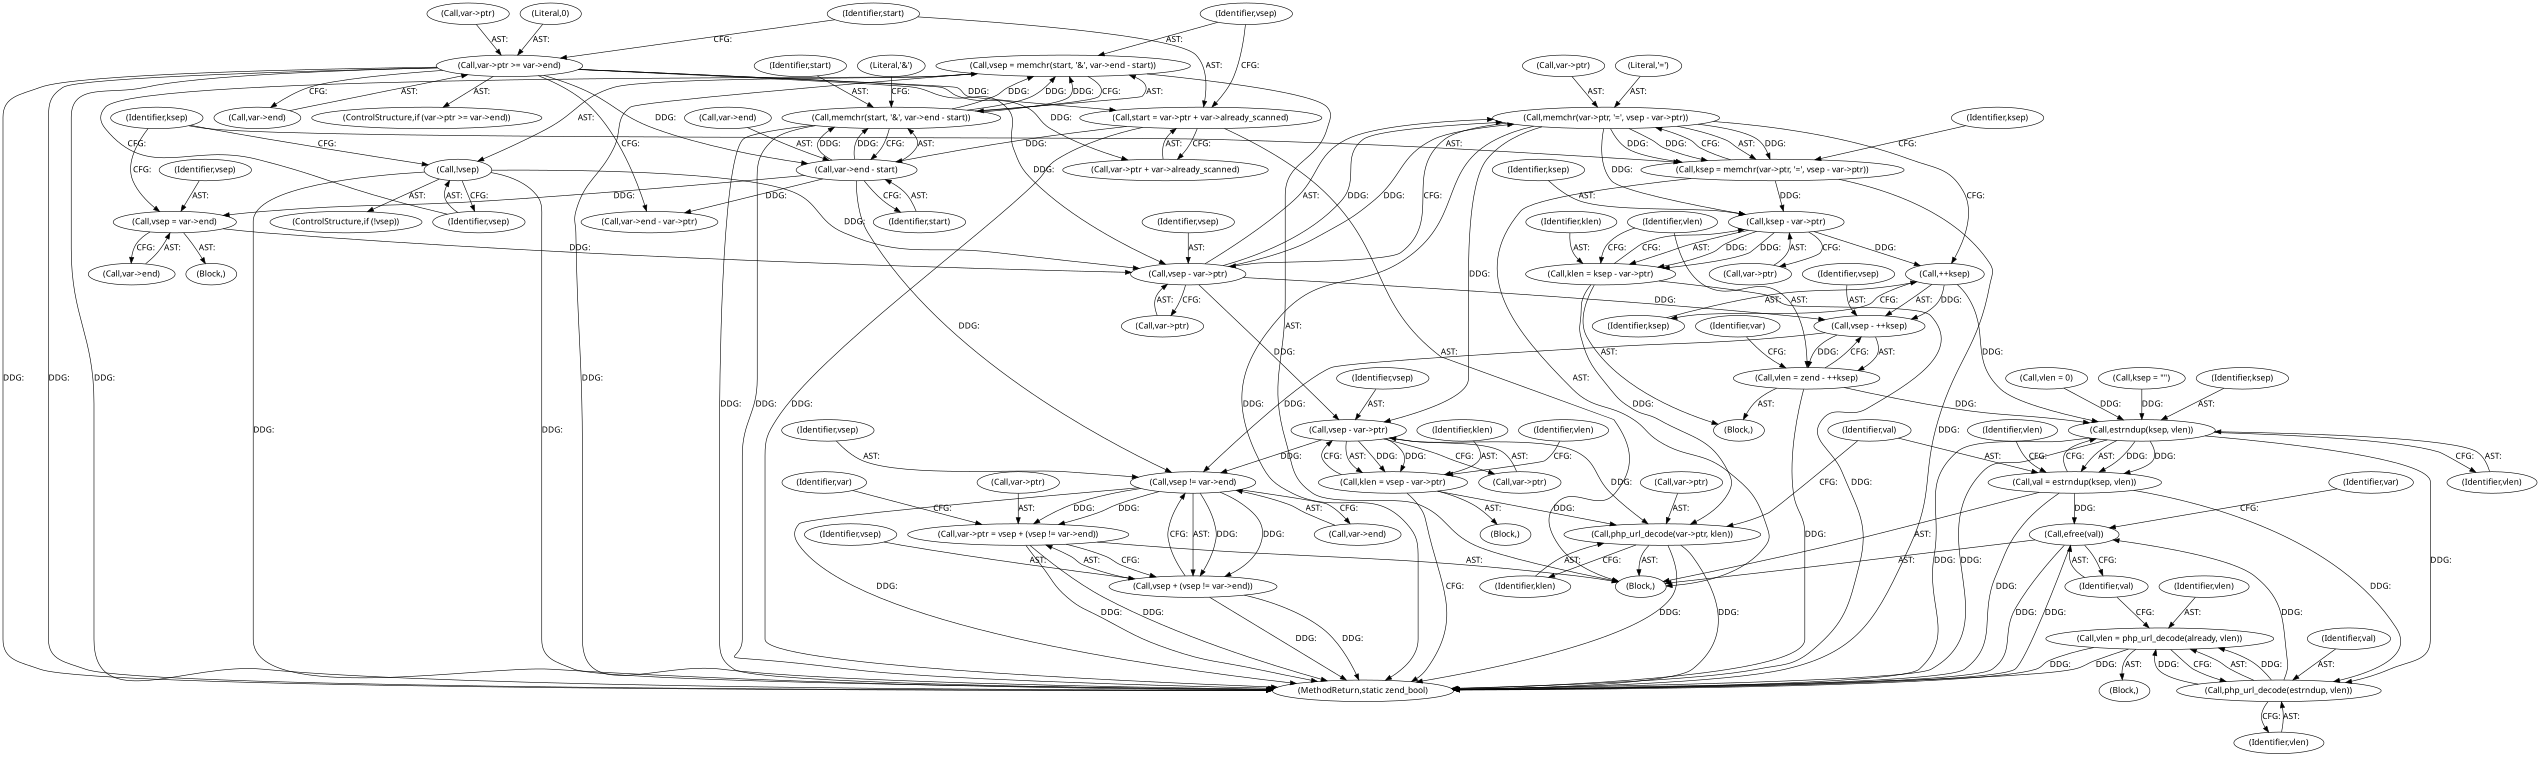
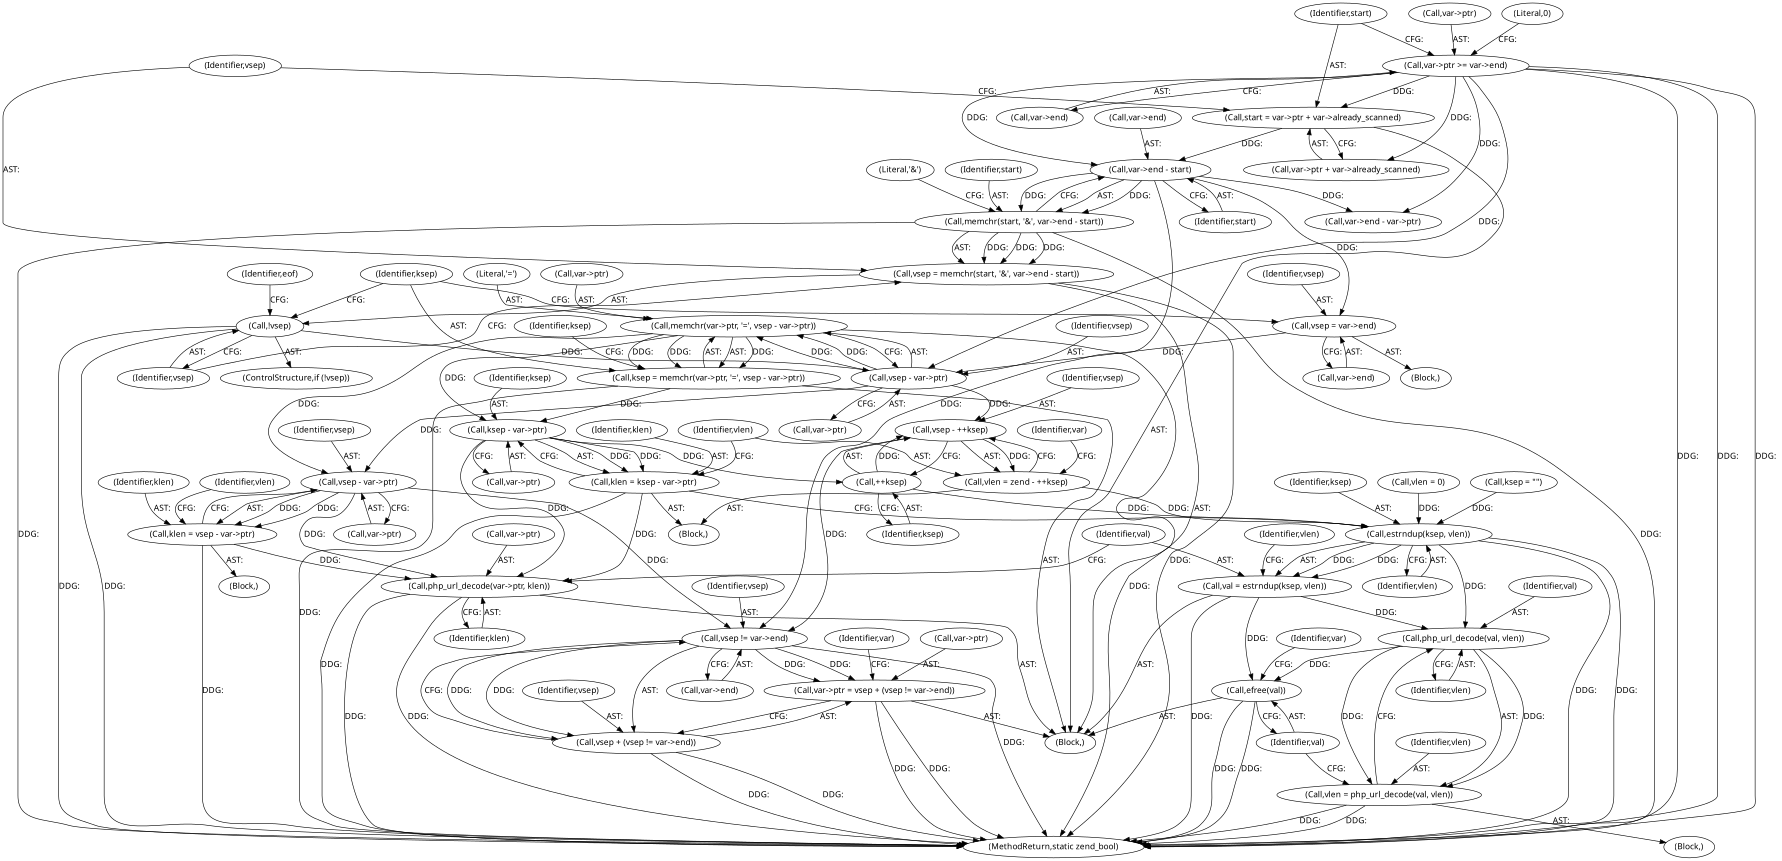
(542, 40) -> (1509, 40)
(1055, 104) -> none
(427, 118) -> none
(632, 144) -> (1491, 144)
(1712, 144) -> (715, 352)
(1886, 151) -> (936, 461)
none -> (270, 274)
(2064, 456) -> (1025, 520)
none -> (518, 508)
(765, 546) -> none
(1456, 587) -> (214, 691)
(2160, 639) -> (1379, 795)
(1761, 663) -> none
(2279, 691) -> (1464, 639)
